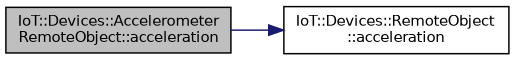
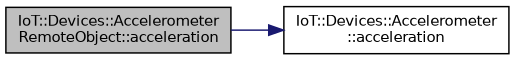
(396, 30) -> (396, 30)
